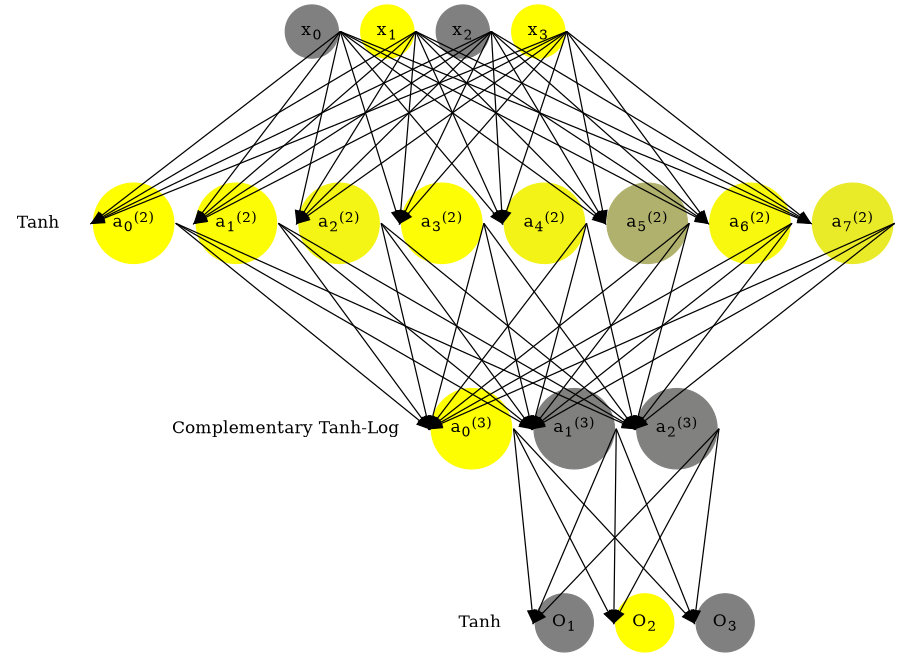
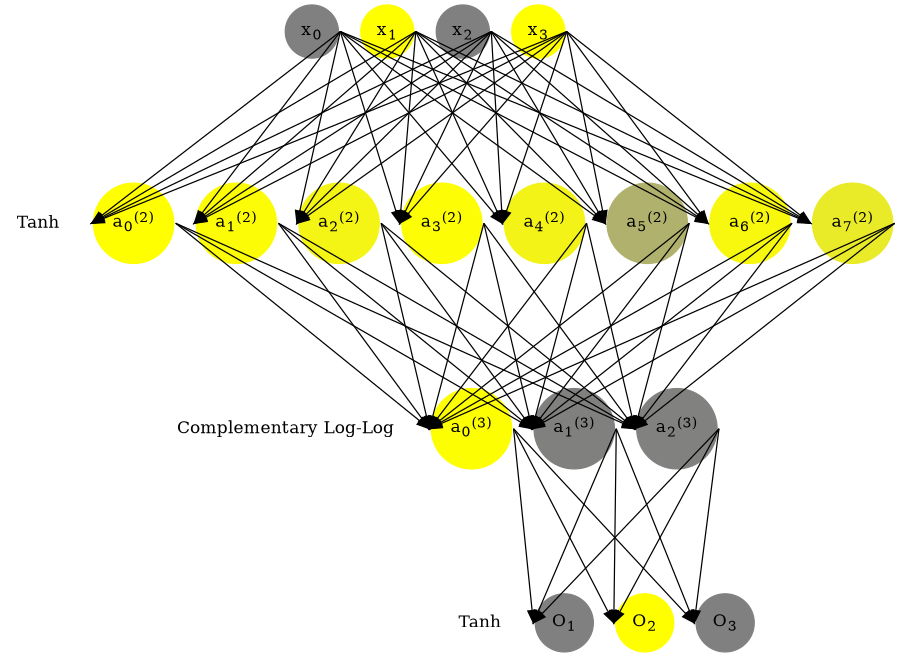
(286, 429) -> (286, 429)
